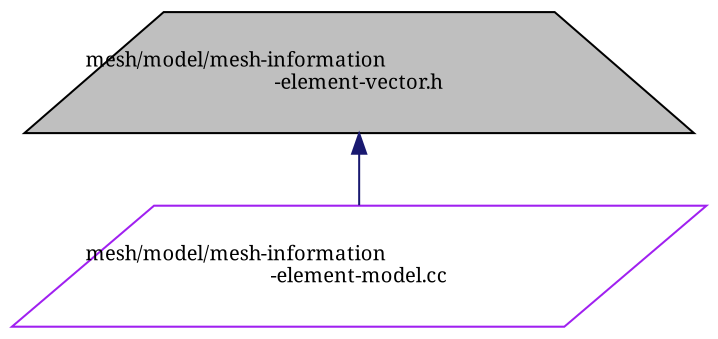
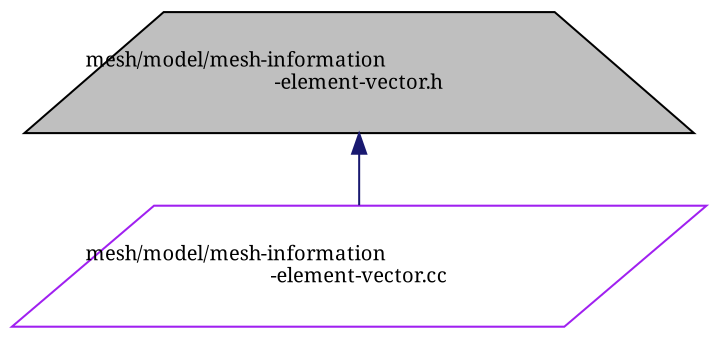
(359, 266) -> (359, 266)
